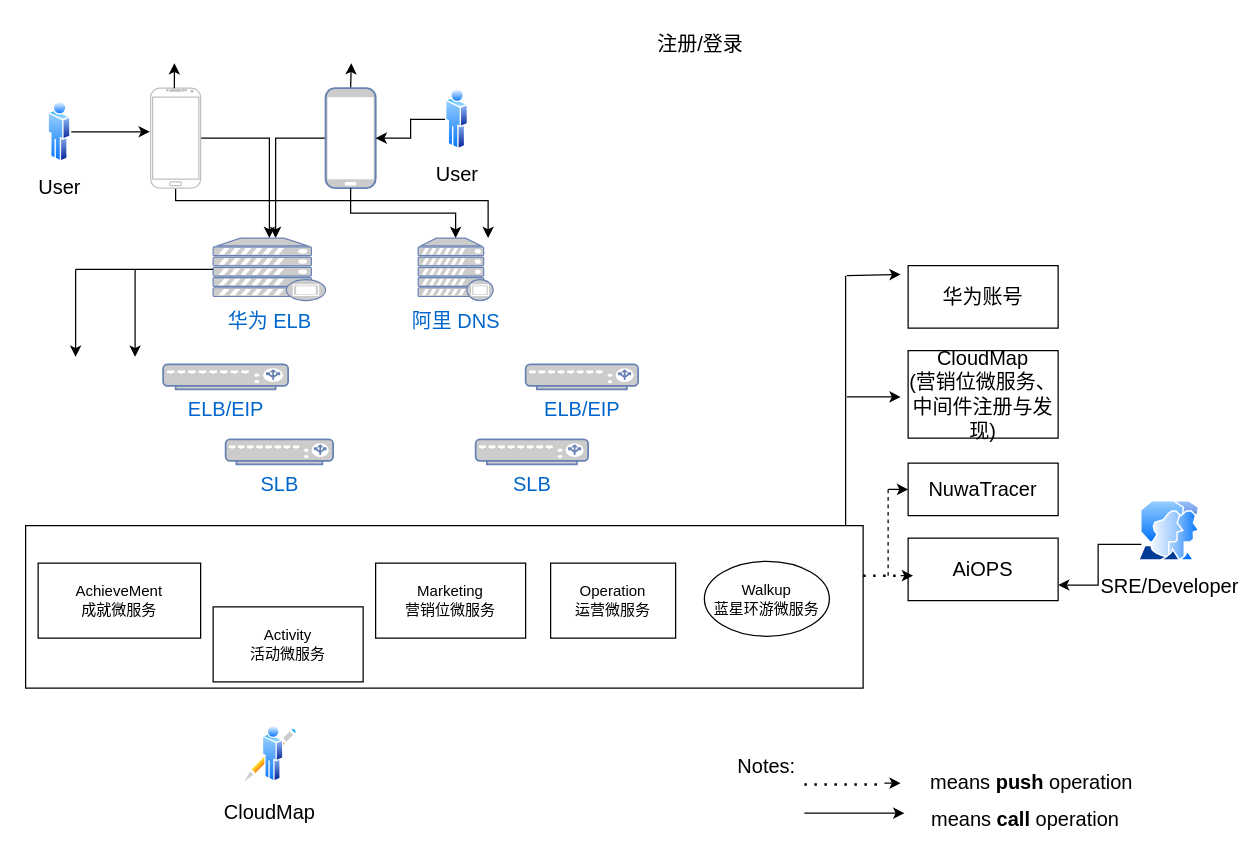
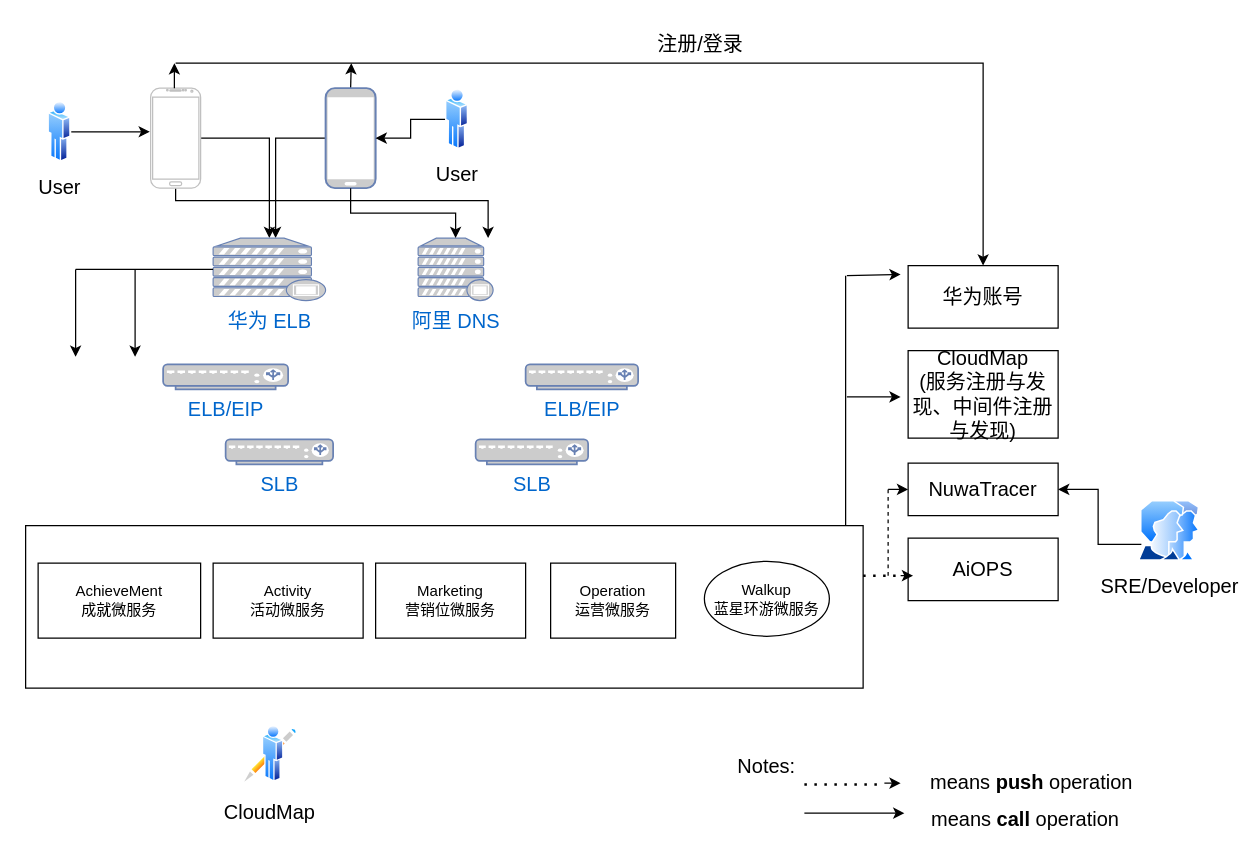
none -> (439, 63)
(983, 394) -> (983, 394)
(1098, 580) -> (1098, 502)
(288, 644) -> (288, 601)
